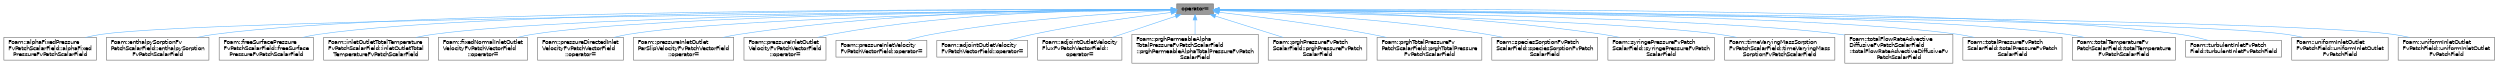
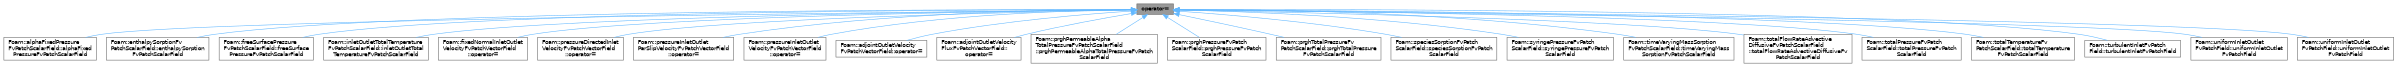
(881, 49) -> none
